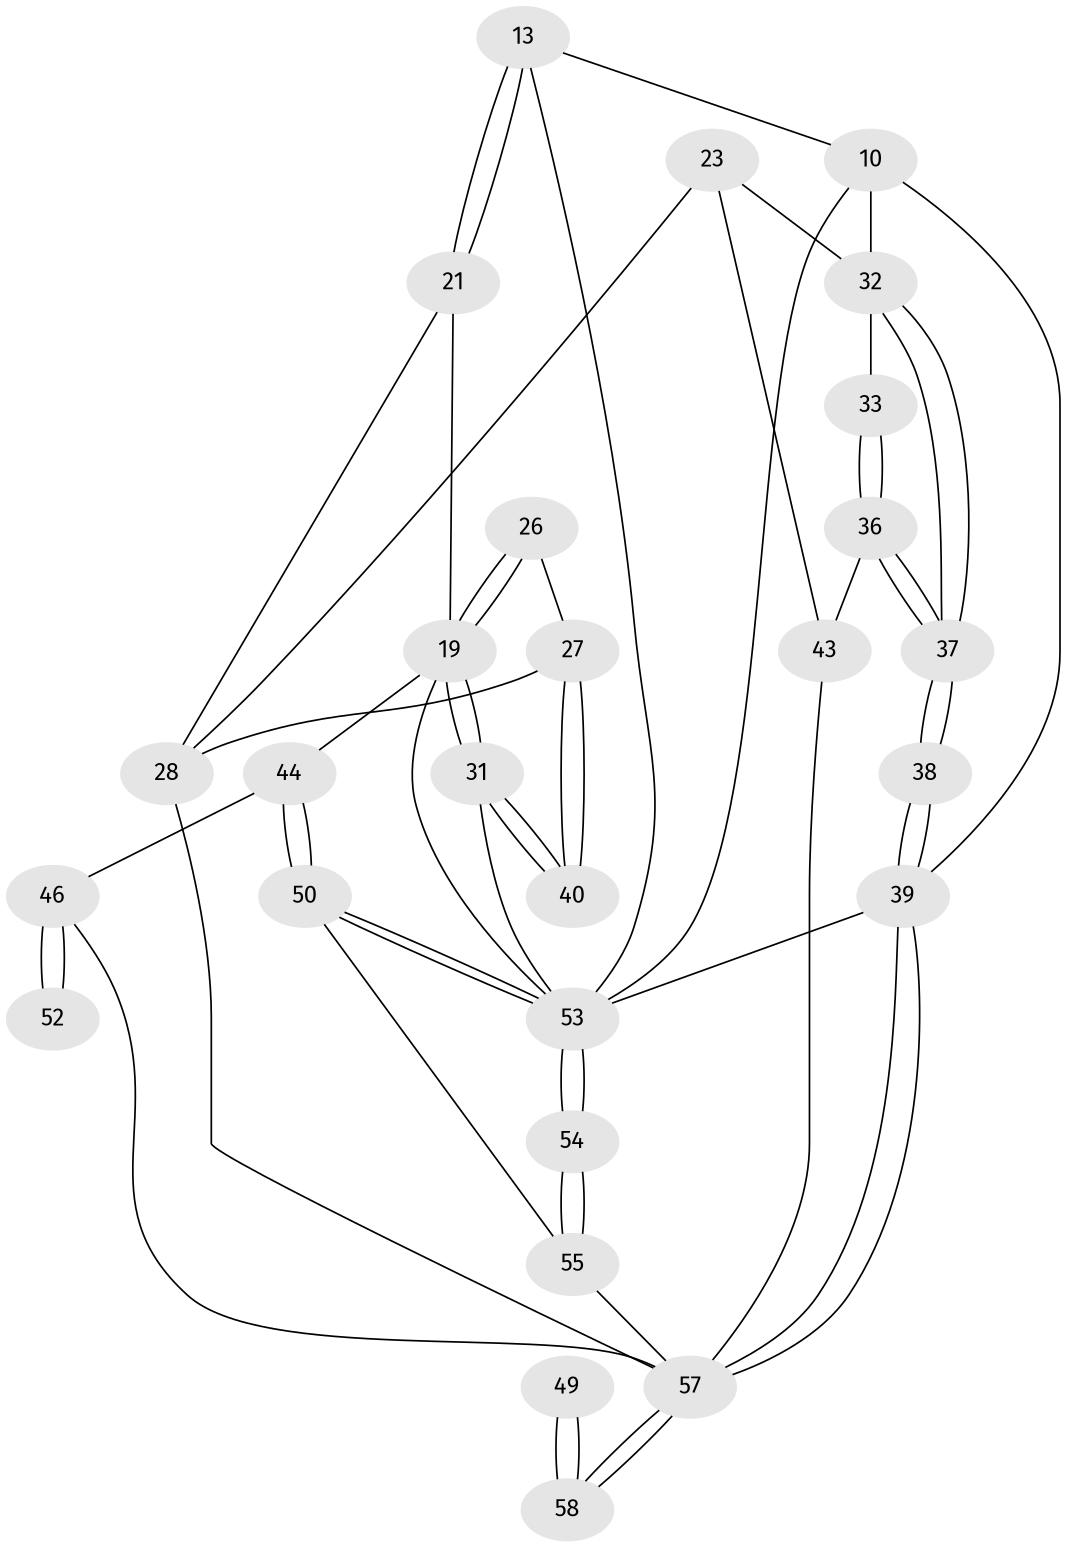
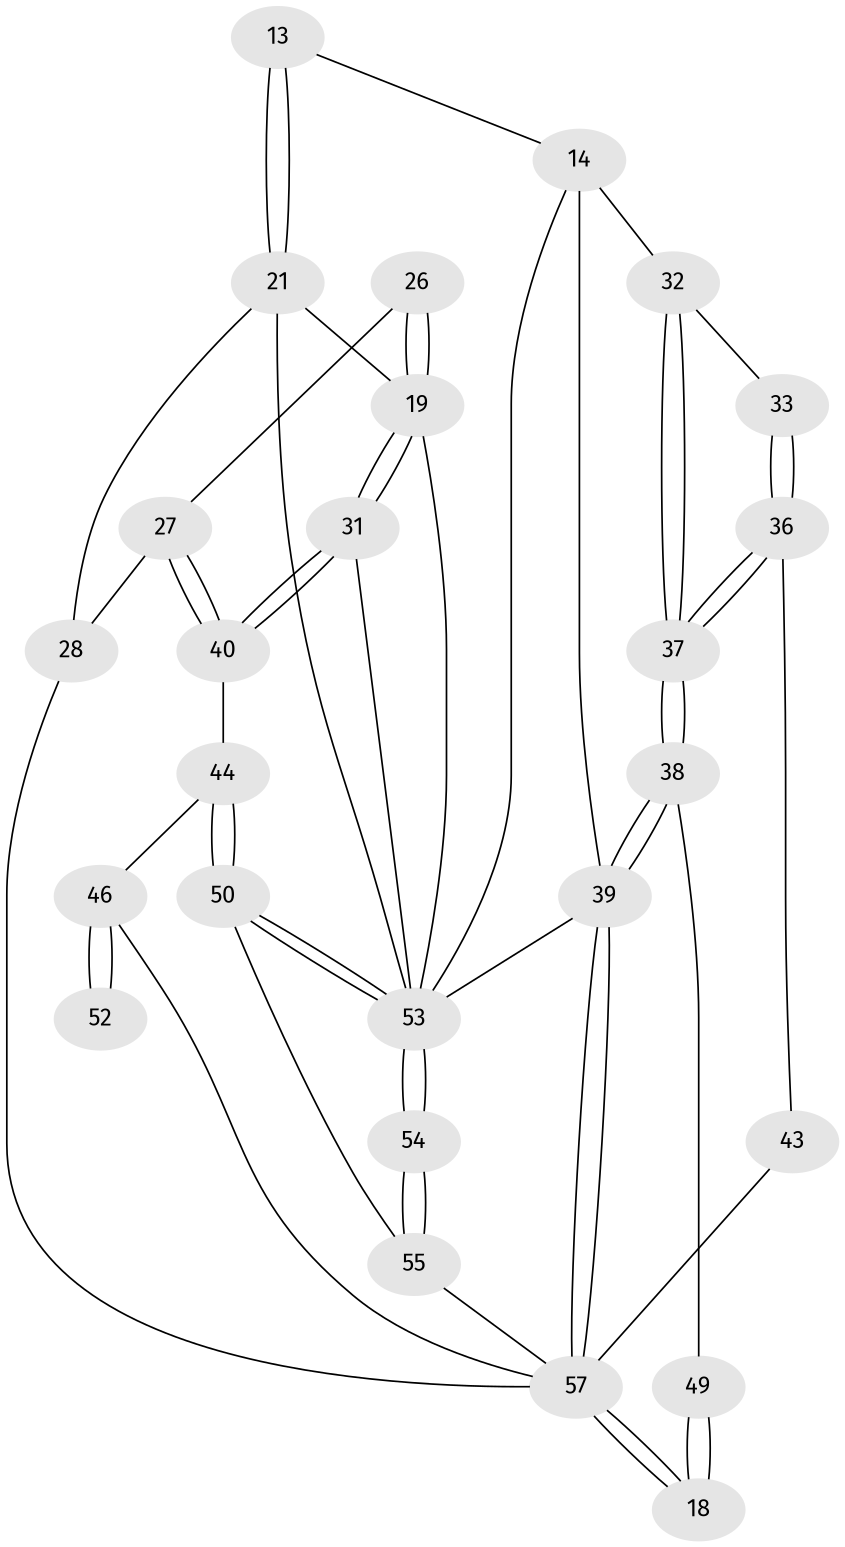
(712, 160) -> none
(871, 160) -> (579, 160)
(624, 533) -> (310, 657)
(387, 699) -> (223, 713)
none -> (699, 1080)
(567, 1510) -> (699, 1510)
